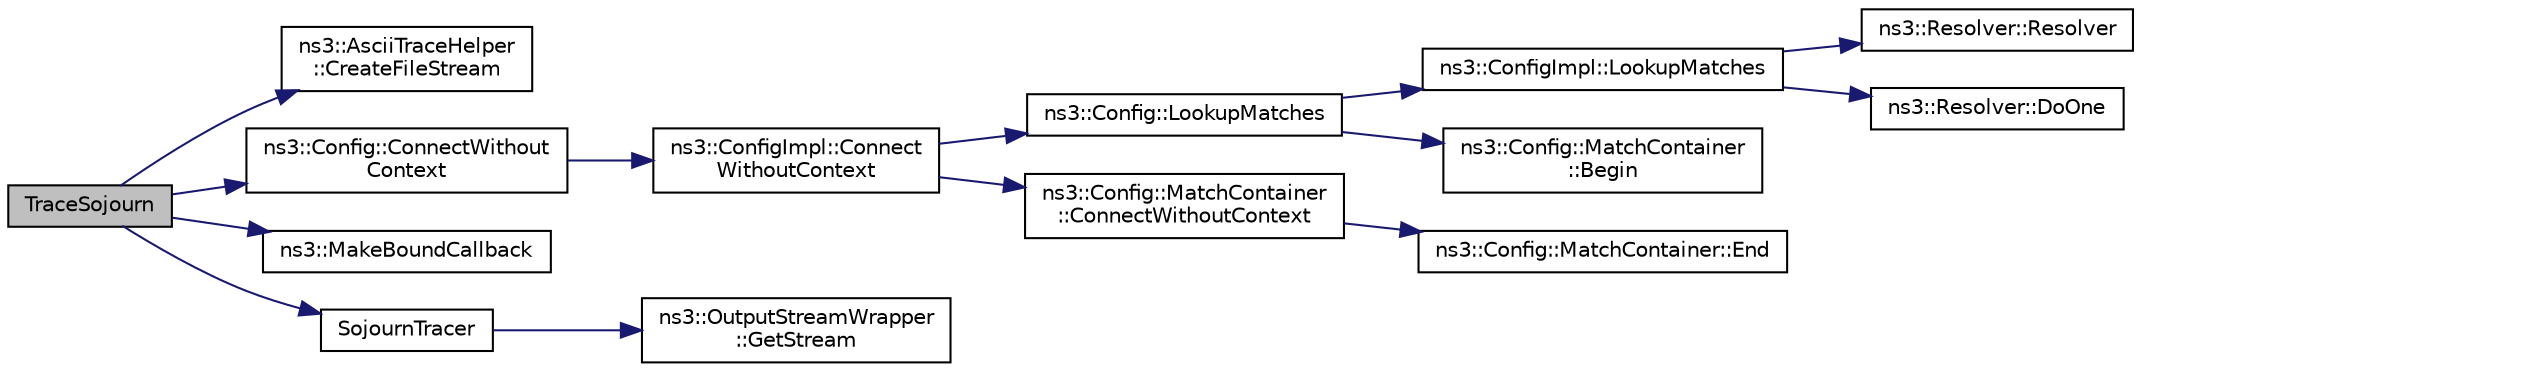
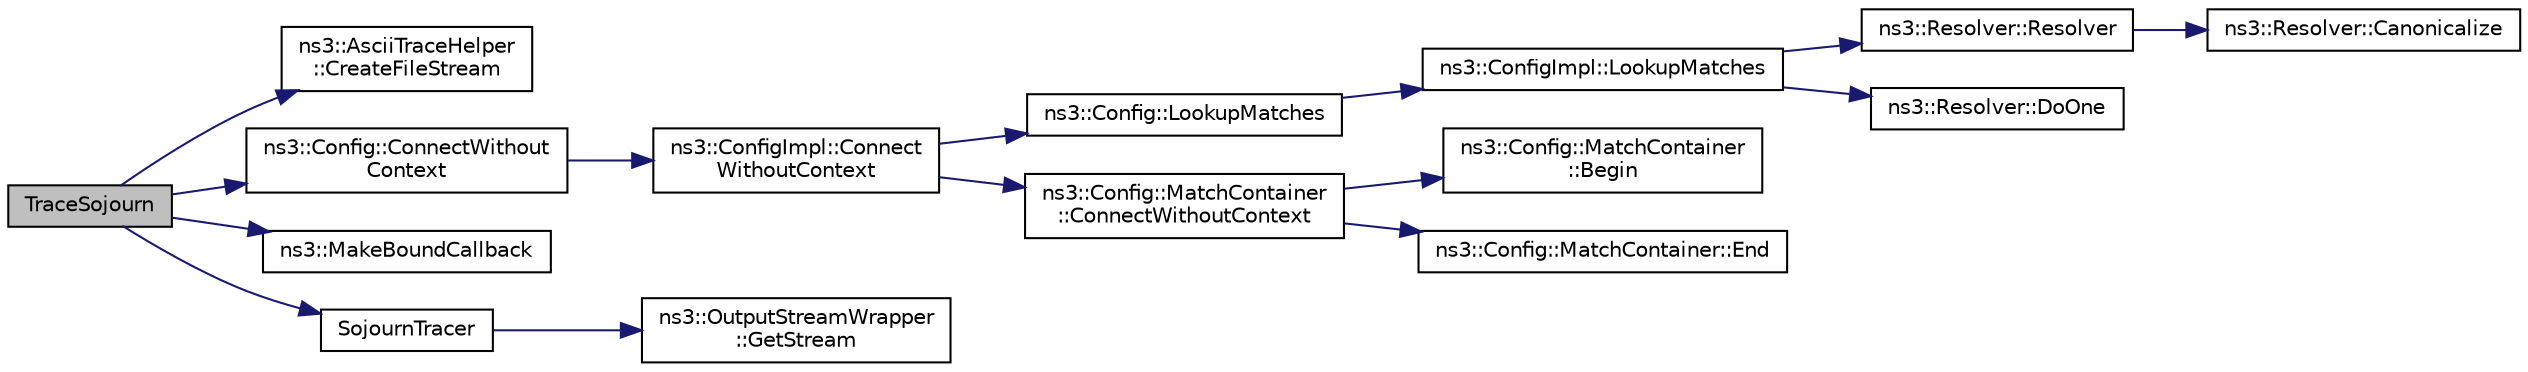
none -> (2364, 30)
(1382, 136) -> (1383, 184)
